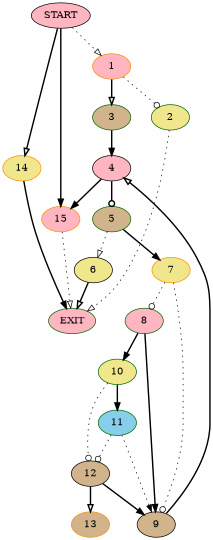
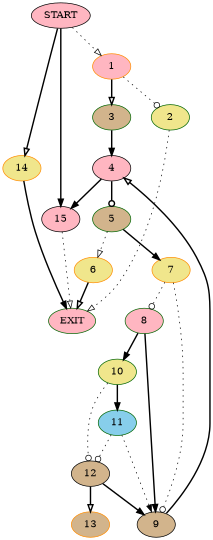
(61, 219) -> (61, 219)
(93, 270) -> (93, 270)
